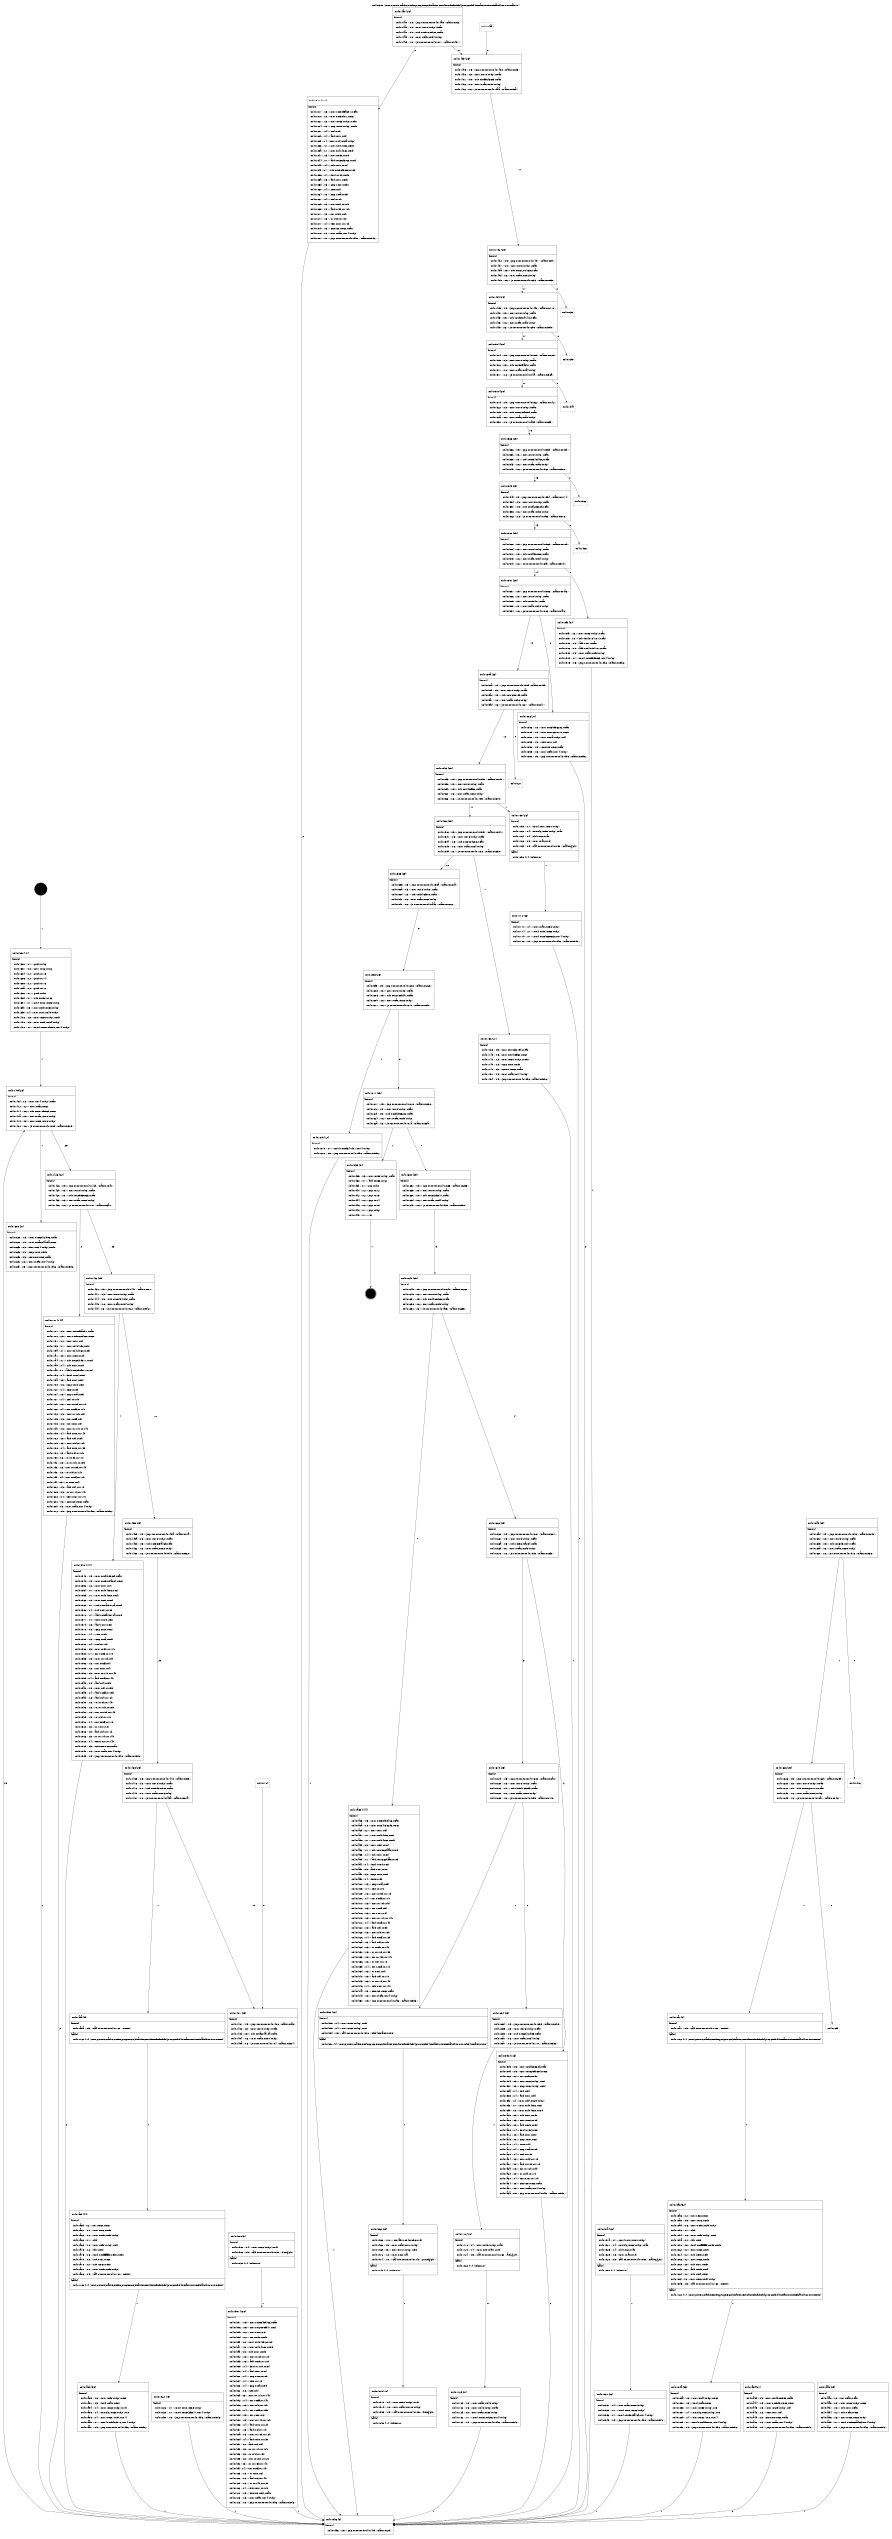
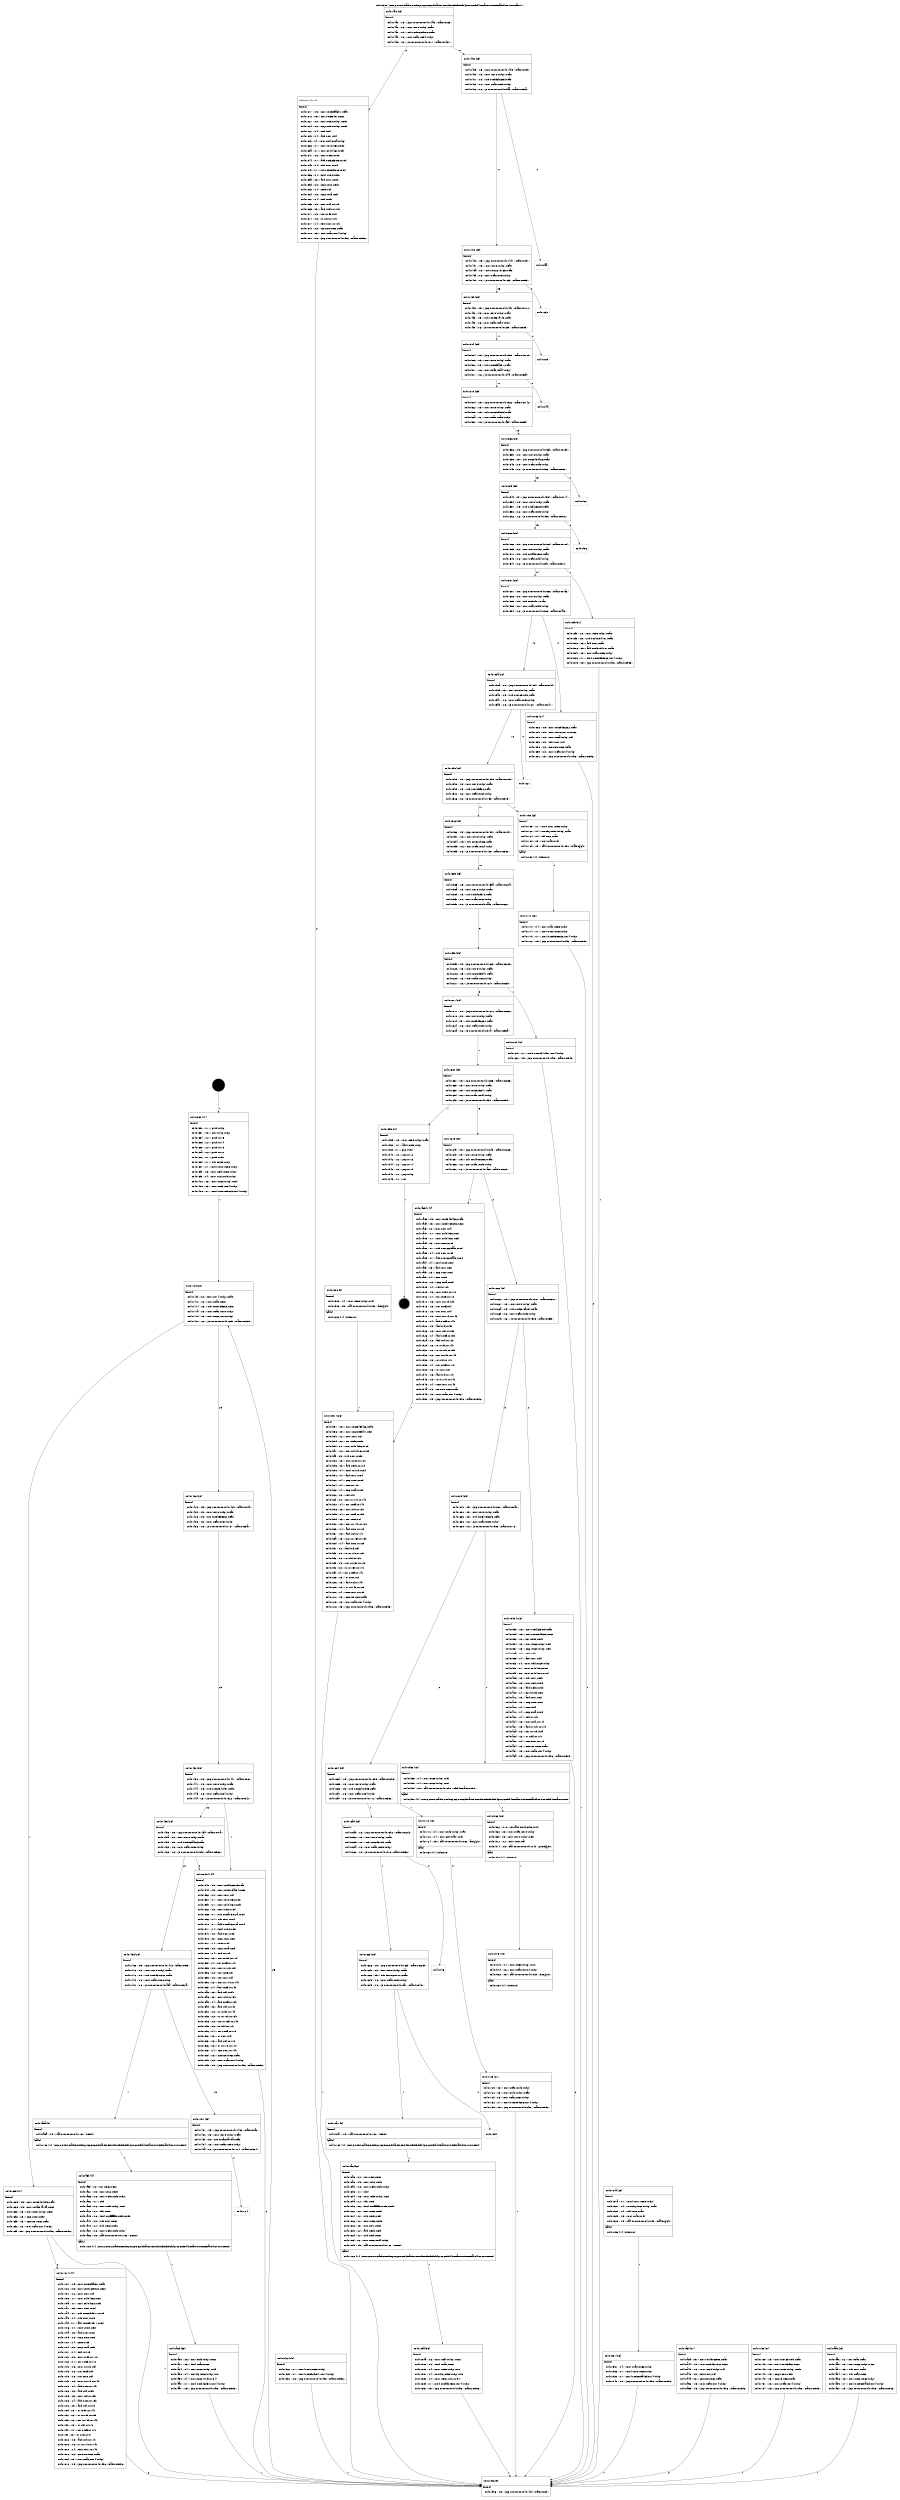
(487, 42) -> (521, 176)
(524, 289) -> (499, 289)
(491, 945) -> none
(388, 1144) -> (440, 1114)
(80, 1262) -> (52, 2252)
none -> (369, 1809)
none -> (197, 1862)
(263, 1897) -> (237, 2180)
(326, 2227) -> (404, 1421)
